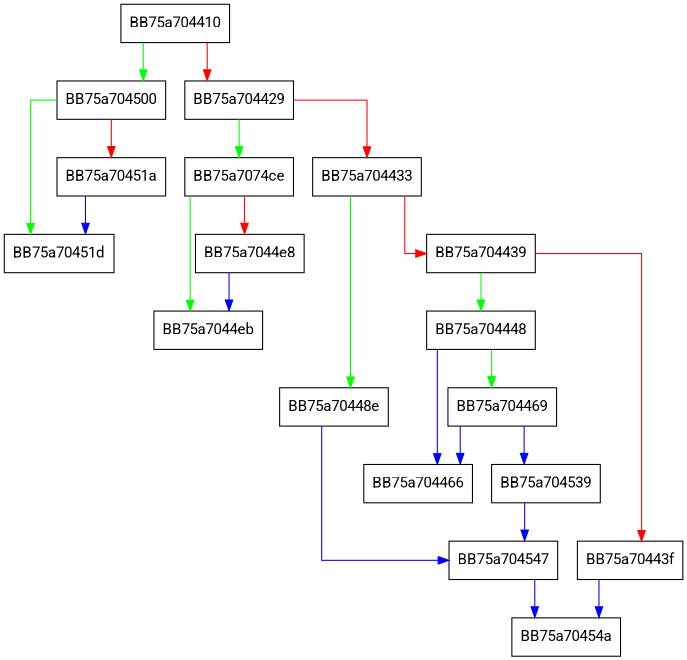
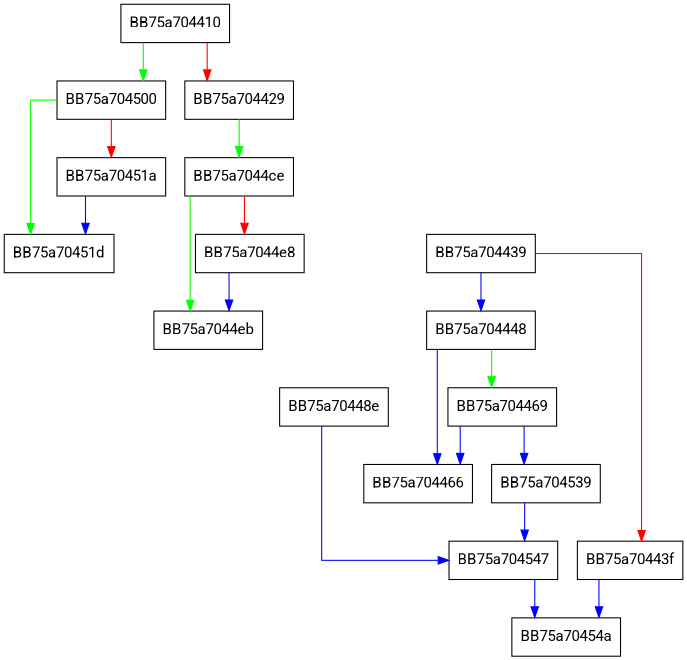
(239, 177) -> (239, 177)
(367, 177) -> none
(481, 286) -> (481, 286)
